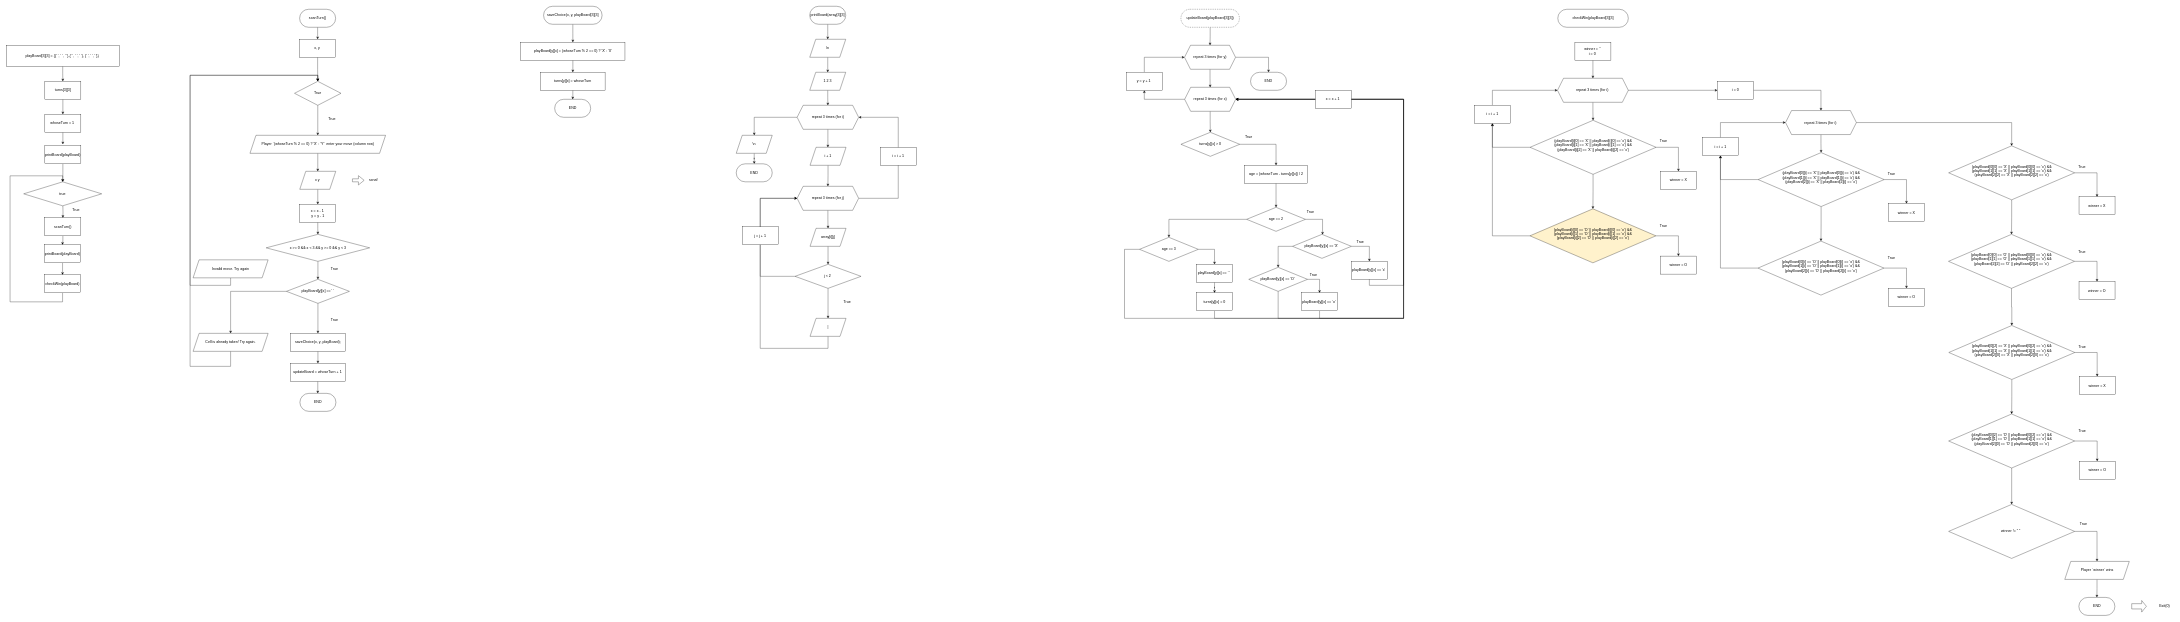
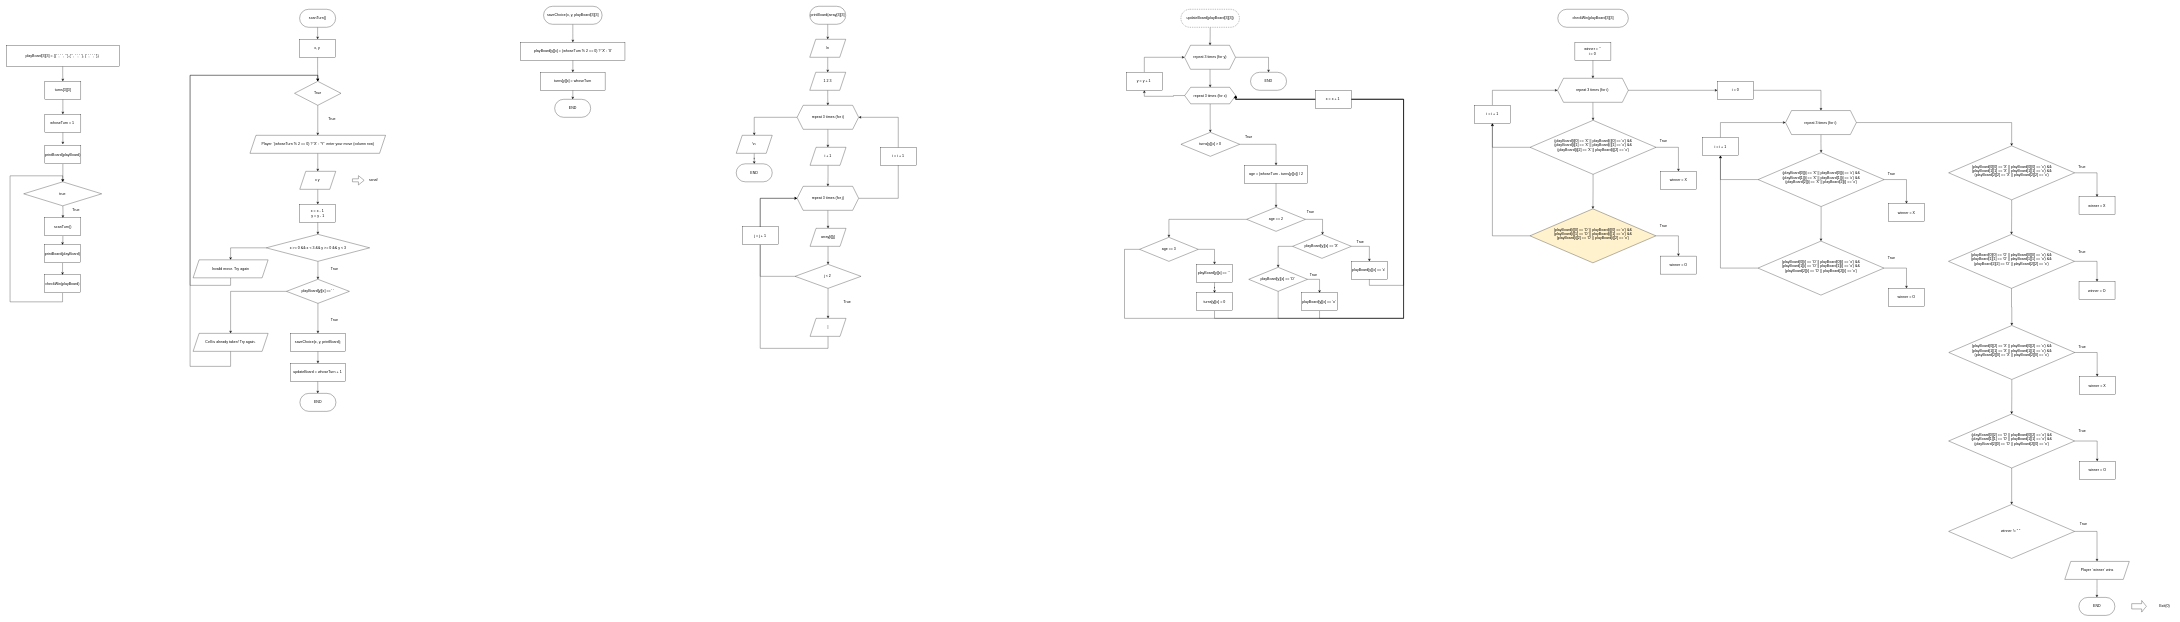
(1210, 99) -> (1210, 95)
none -> (231, 257)
(318, 342) -> (318, 342)
